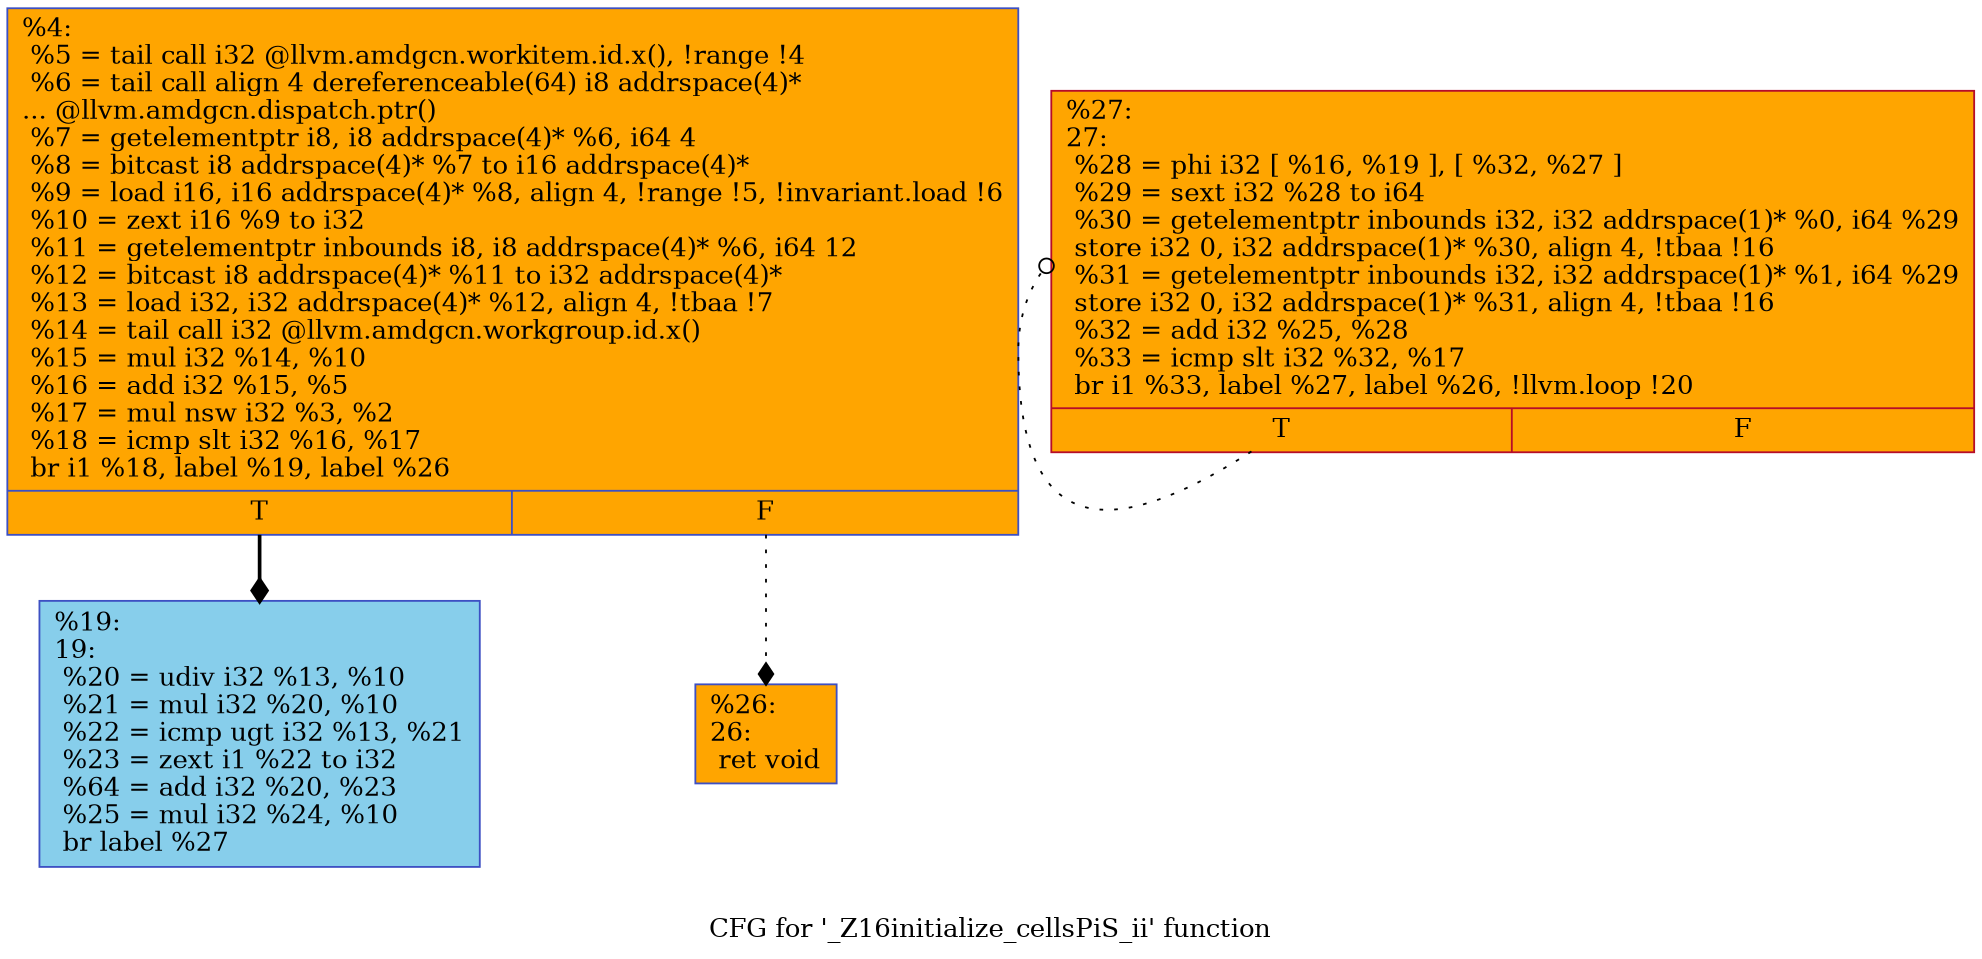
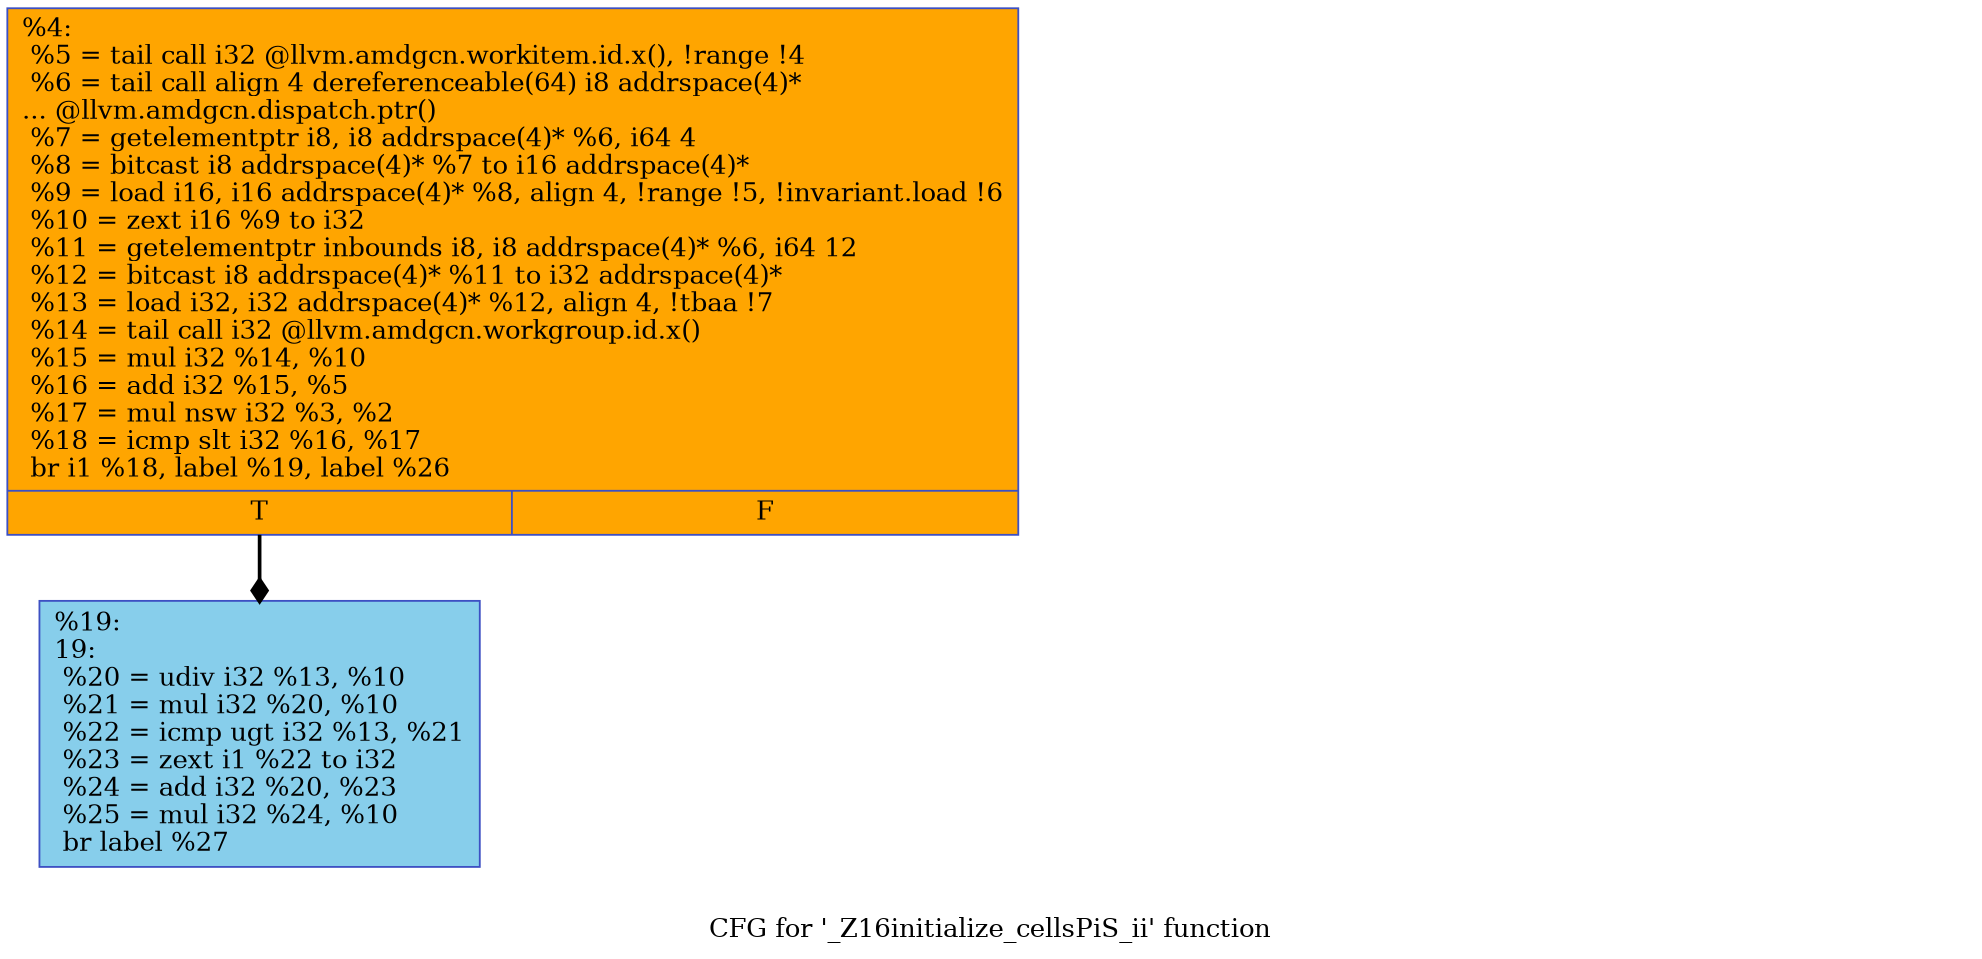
(1513, 272) -> none
(766, 734) -> none
(226, 788) -> (226, 788)
